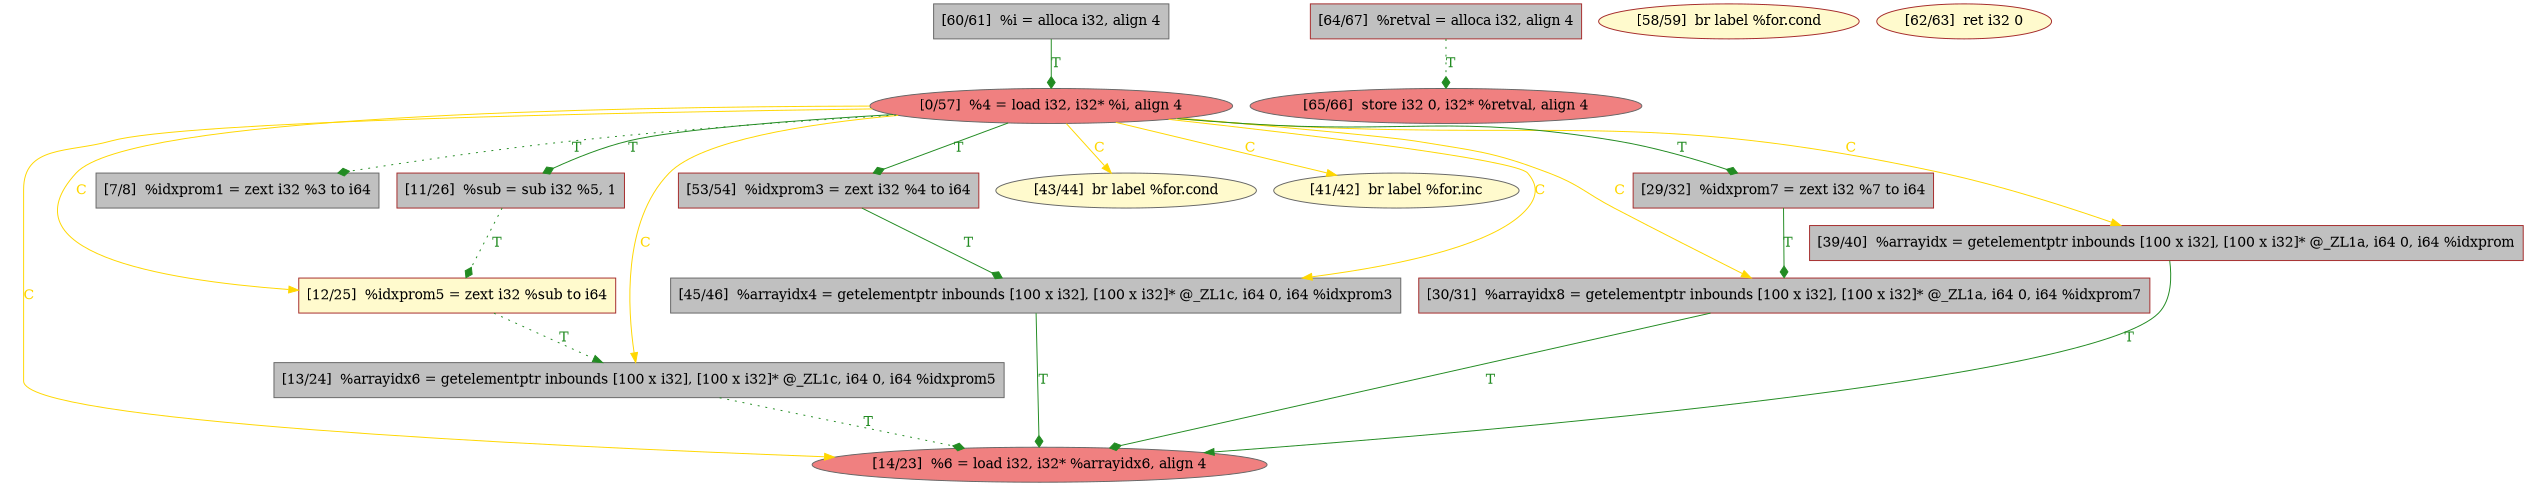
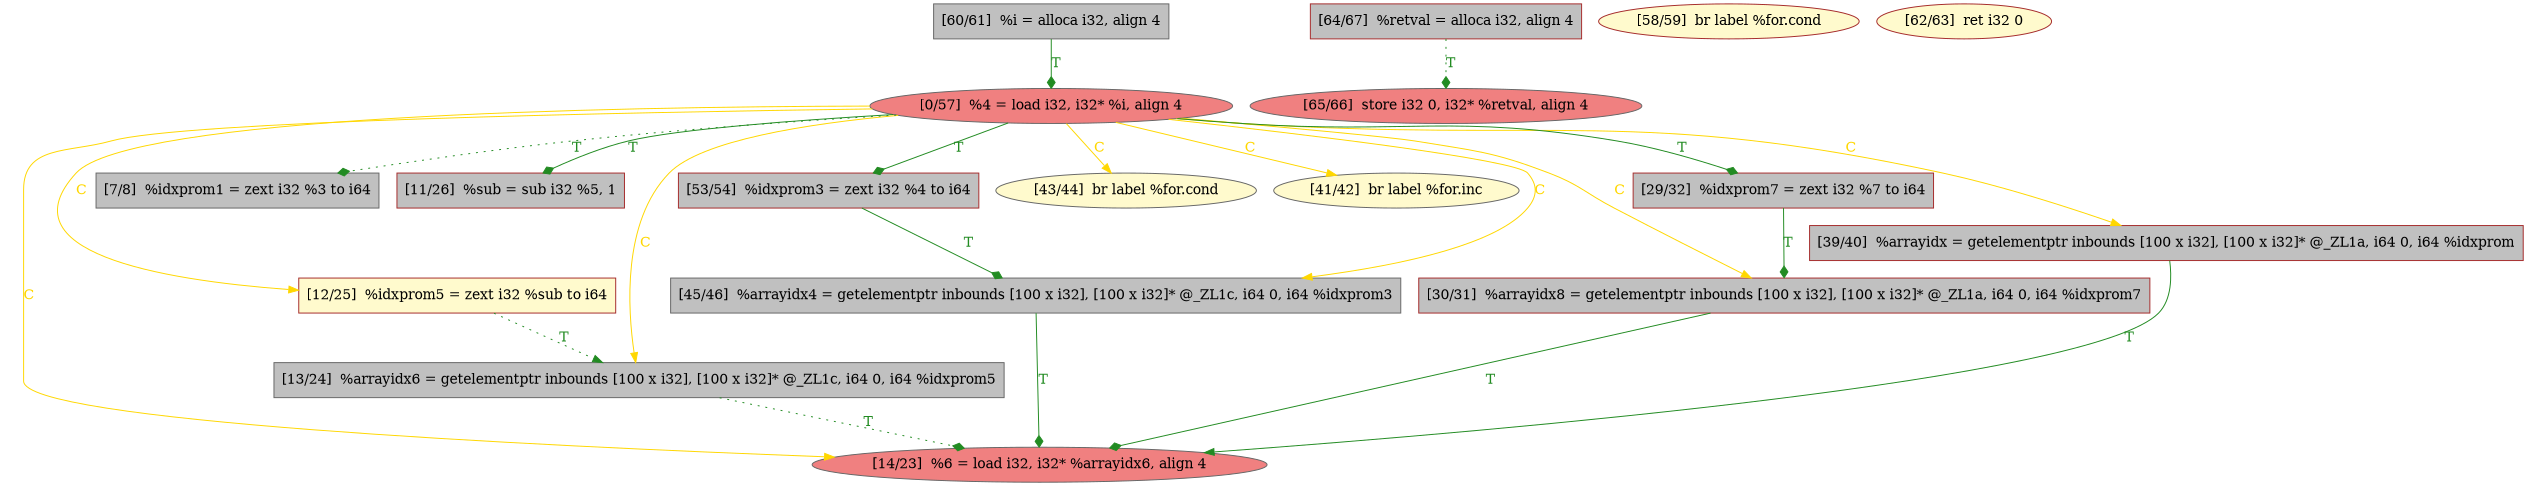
(487, 238) -> none
